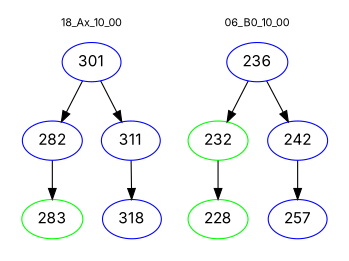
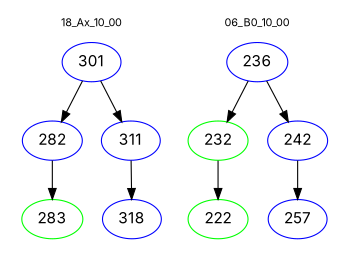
(218, 219) -> (218, 219)
